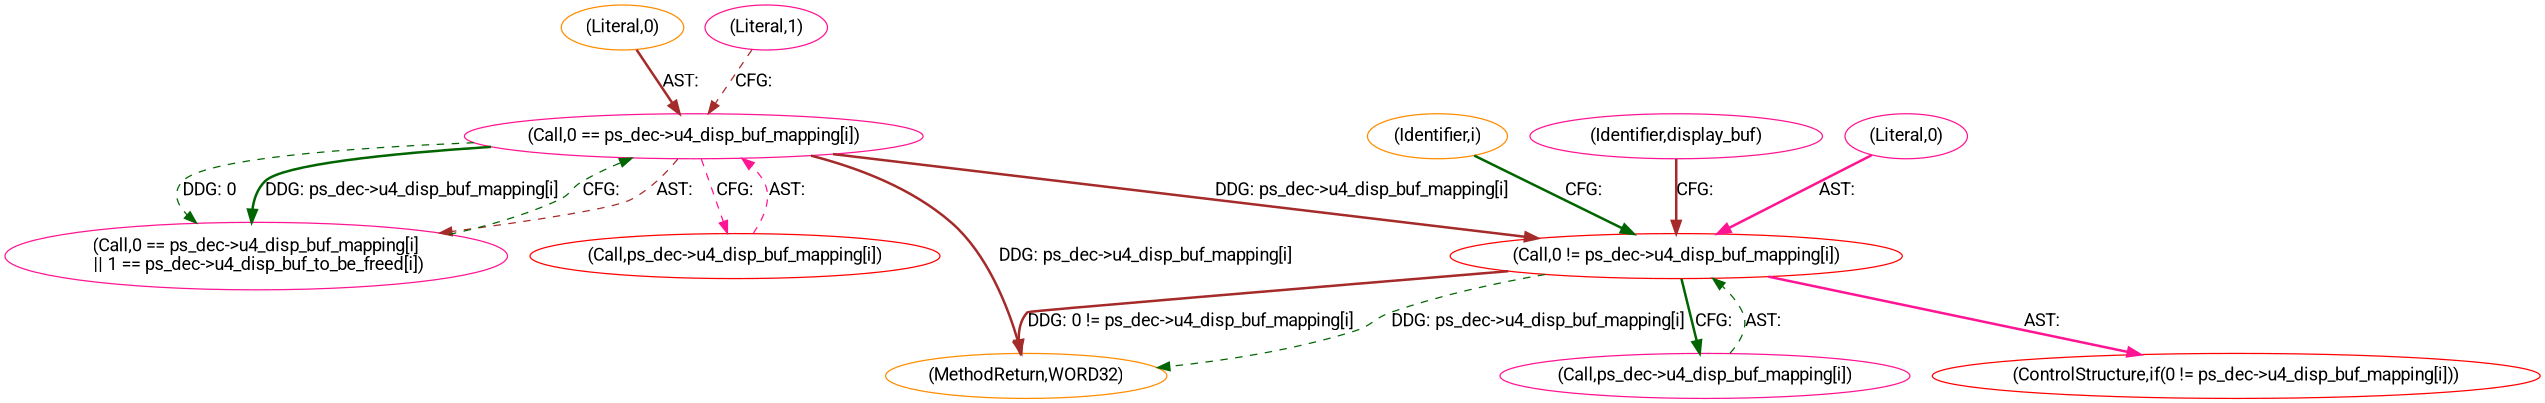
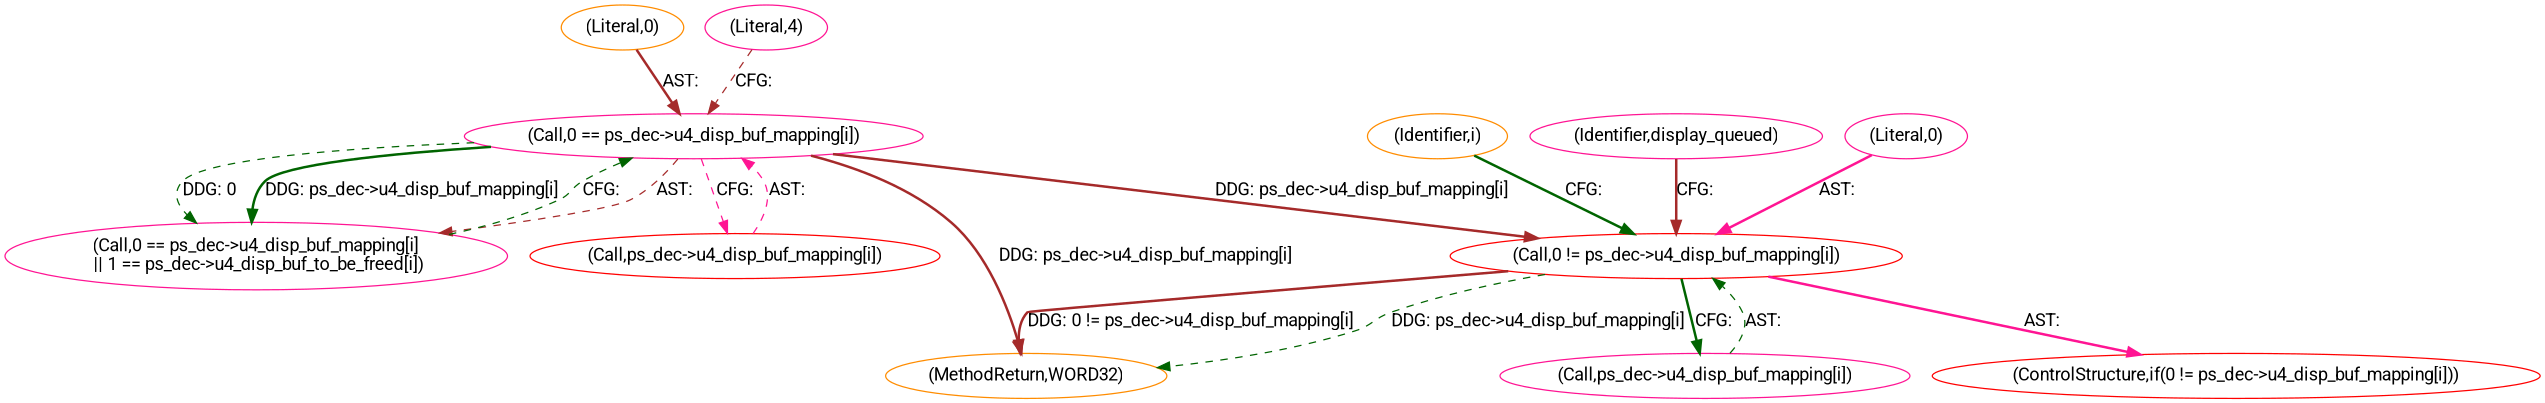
(766, 28) -> (766, 28)
(1676, 136) -> (1676, 136)
